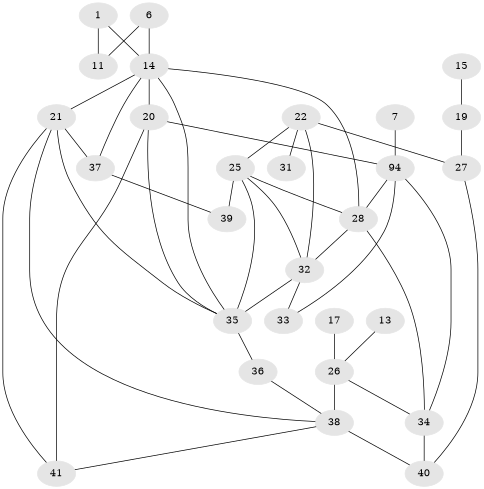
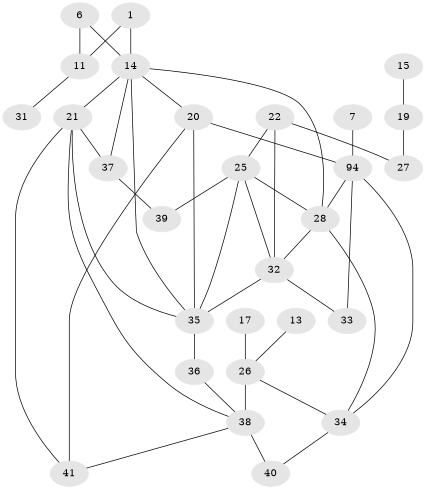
(294, 142) -> (51, 92)
(478, 327) -> none
